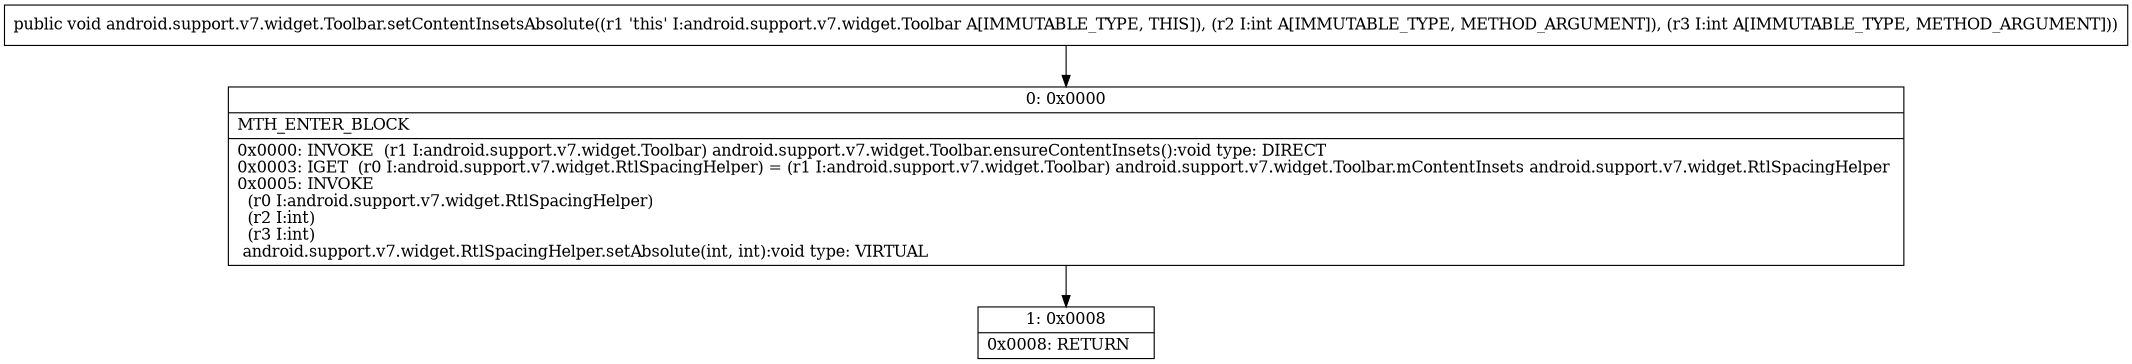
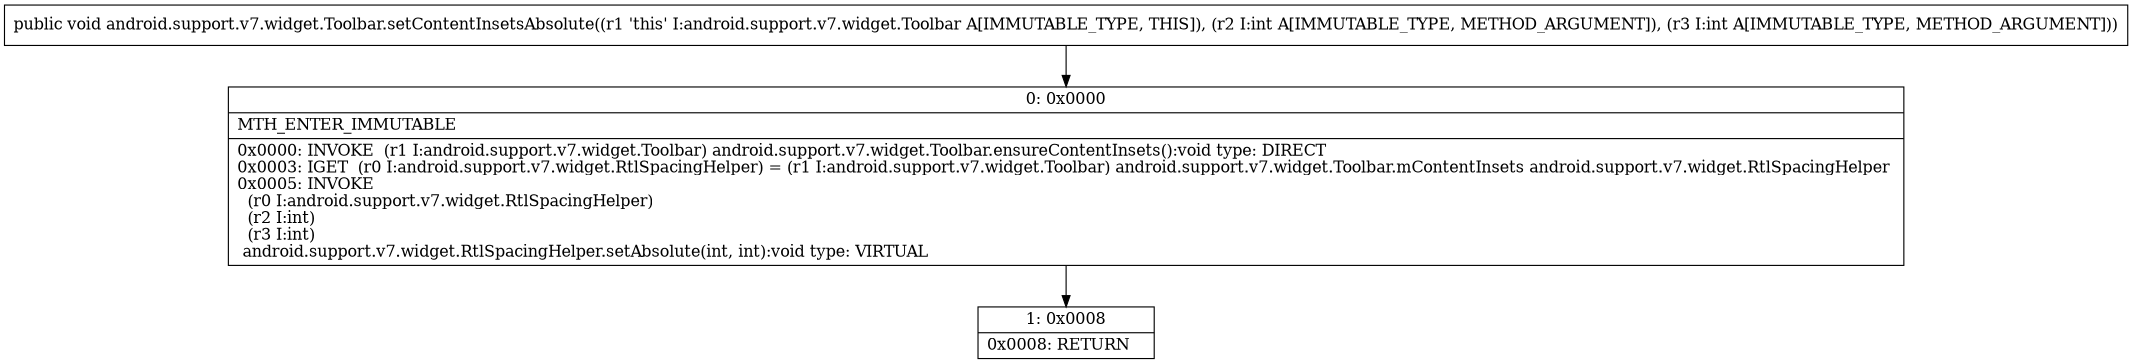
(324, 125) -> (347, 125)
